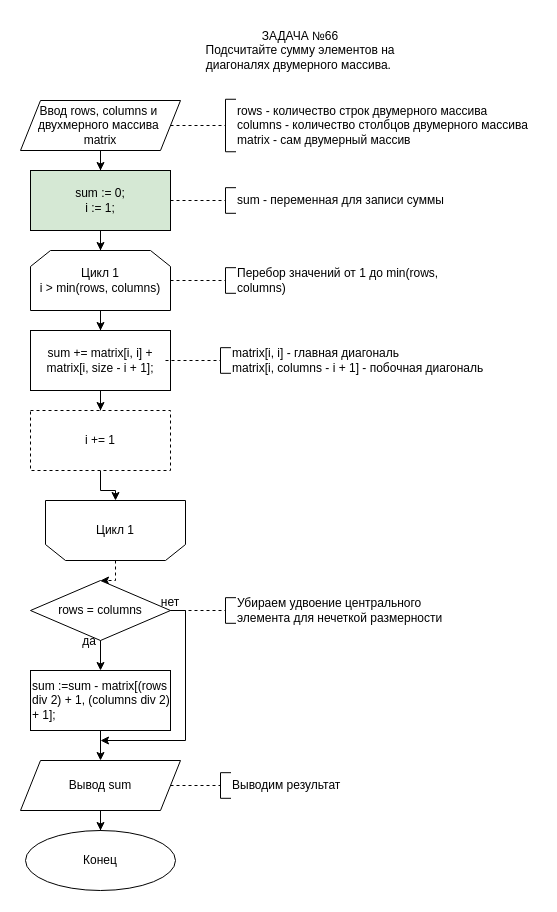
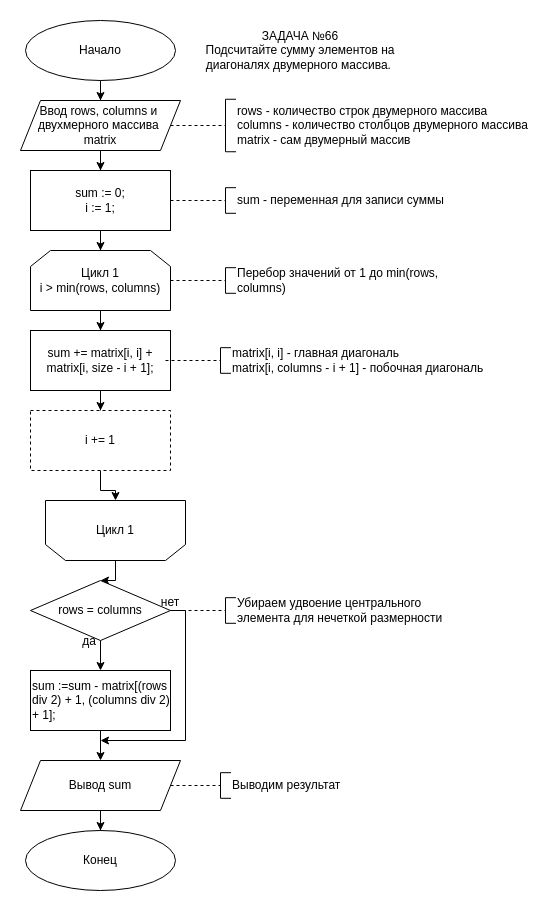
none -> (101, 51)
none -> (101, 95)
(101, 201) -> (101, 201)
(116, 575) -> (116, 575)
